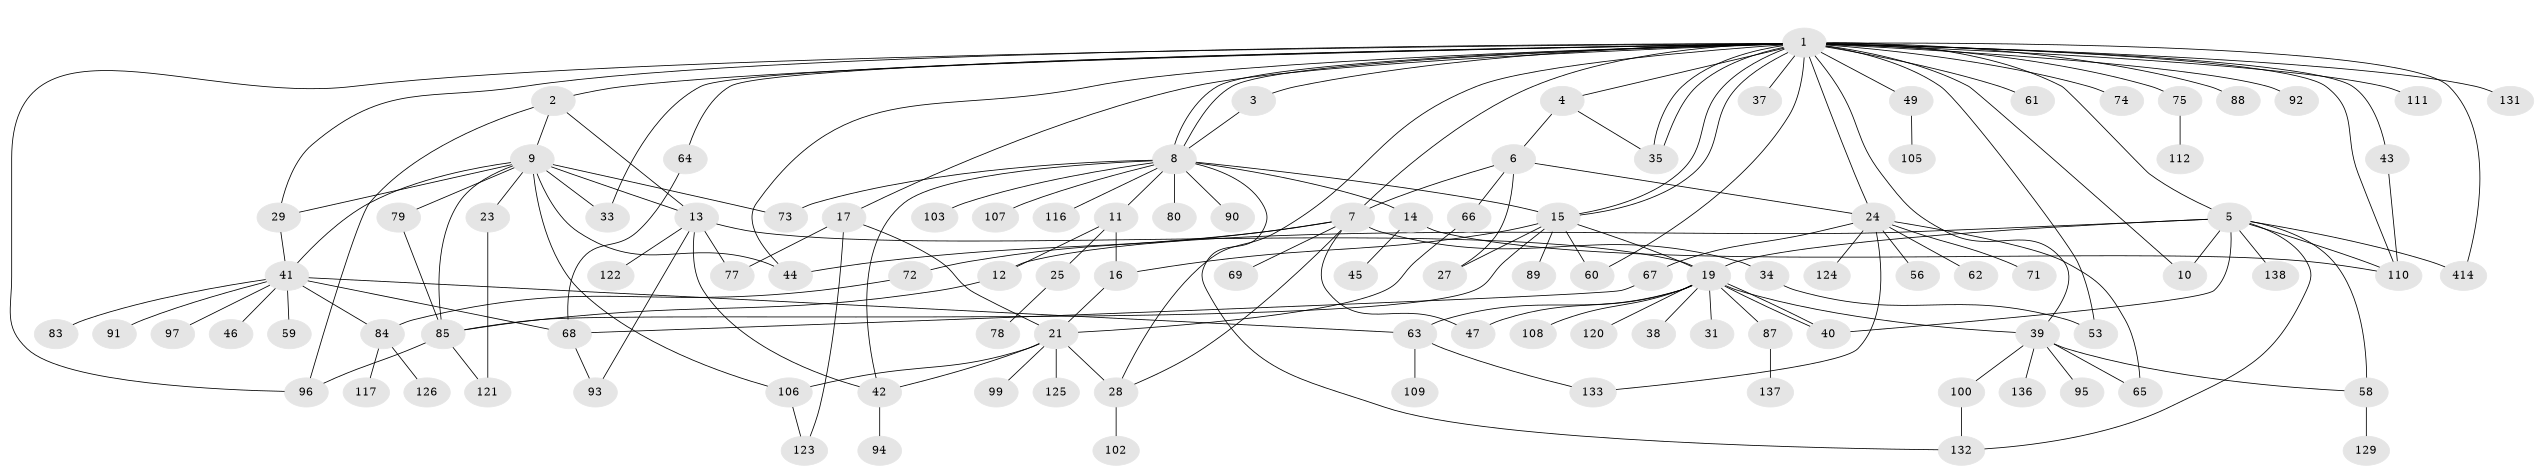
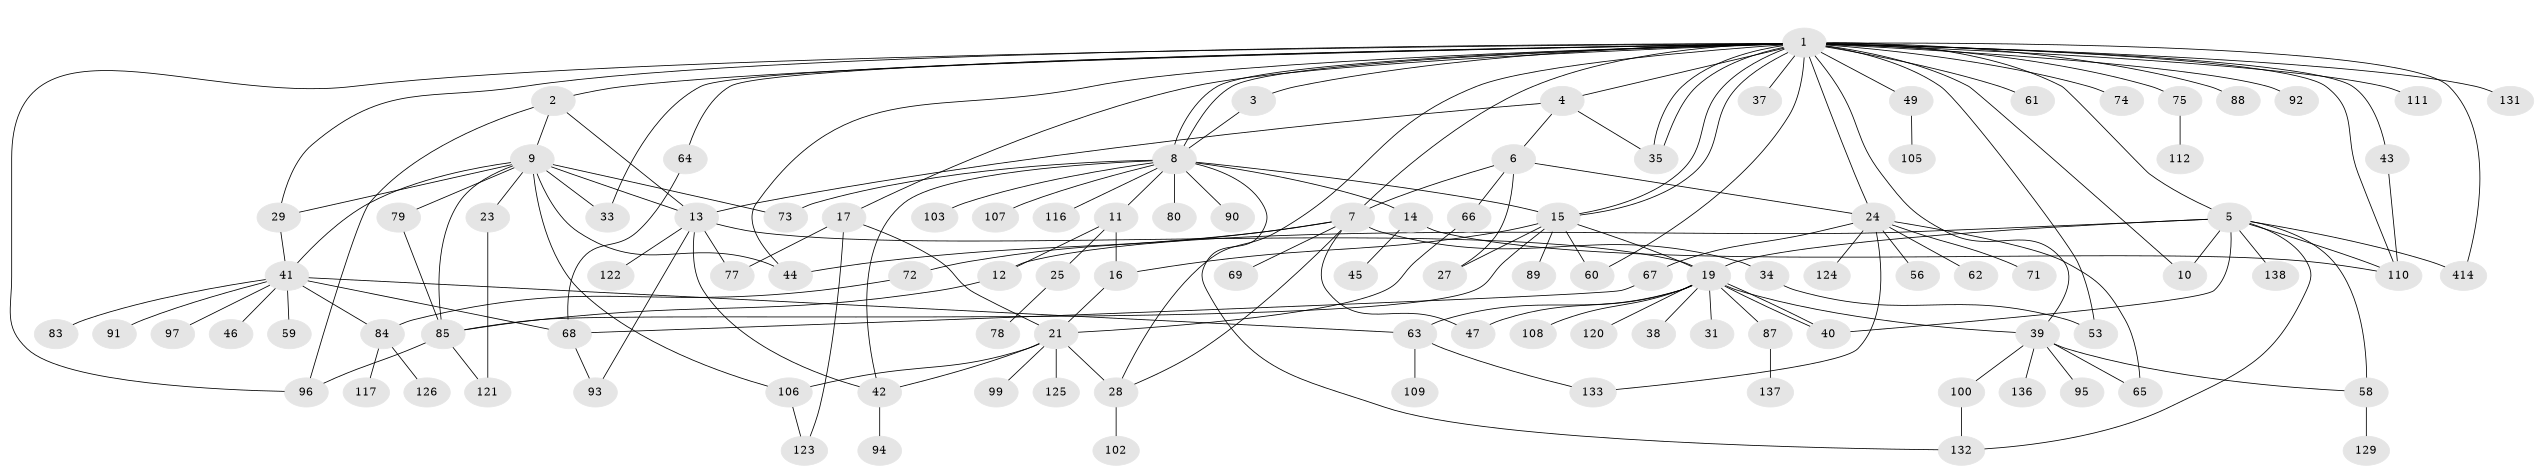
none -> (1127, 146)
